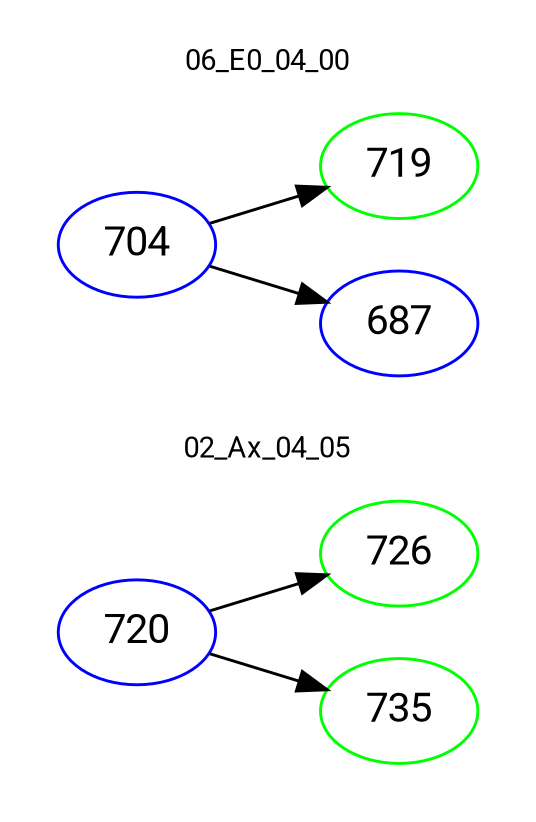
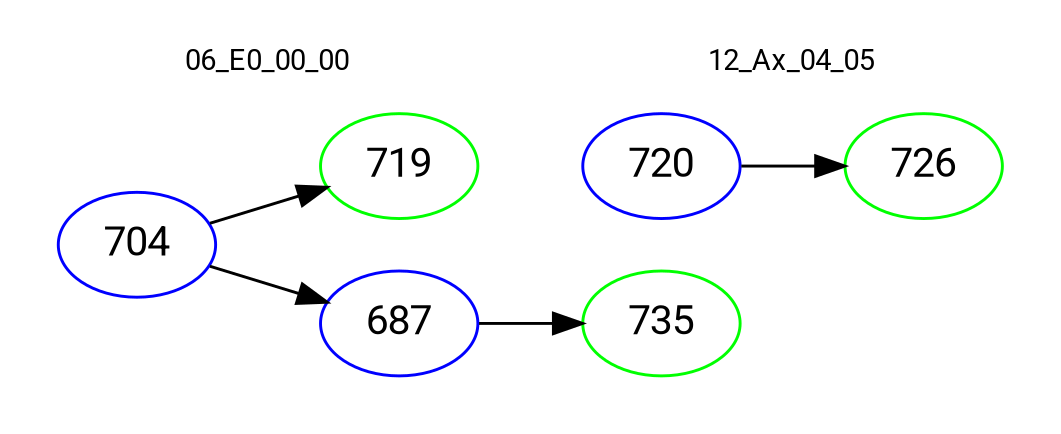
(268, 63) -> (268, 63)
(268, 450) -> (793, 63)
(254, 667) -> (520, 323)
